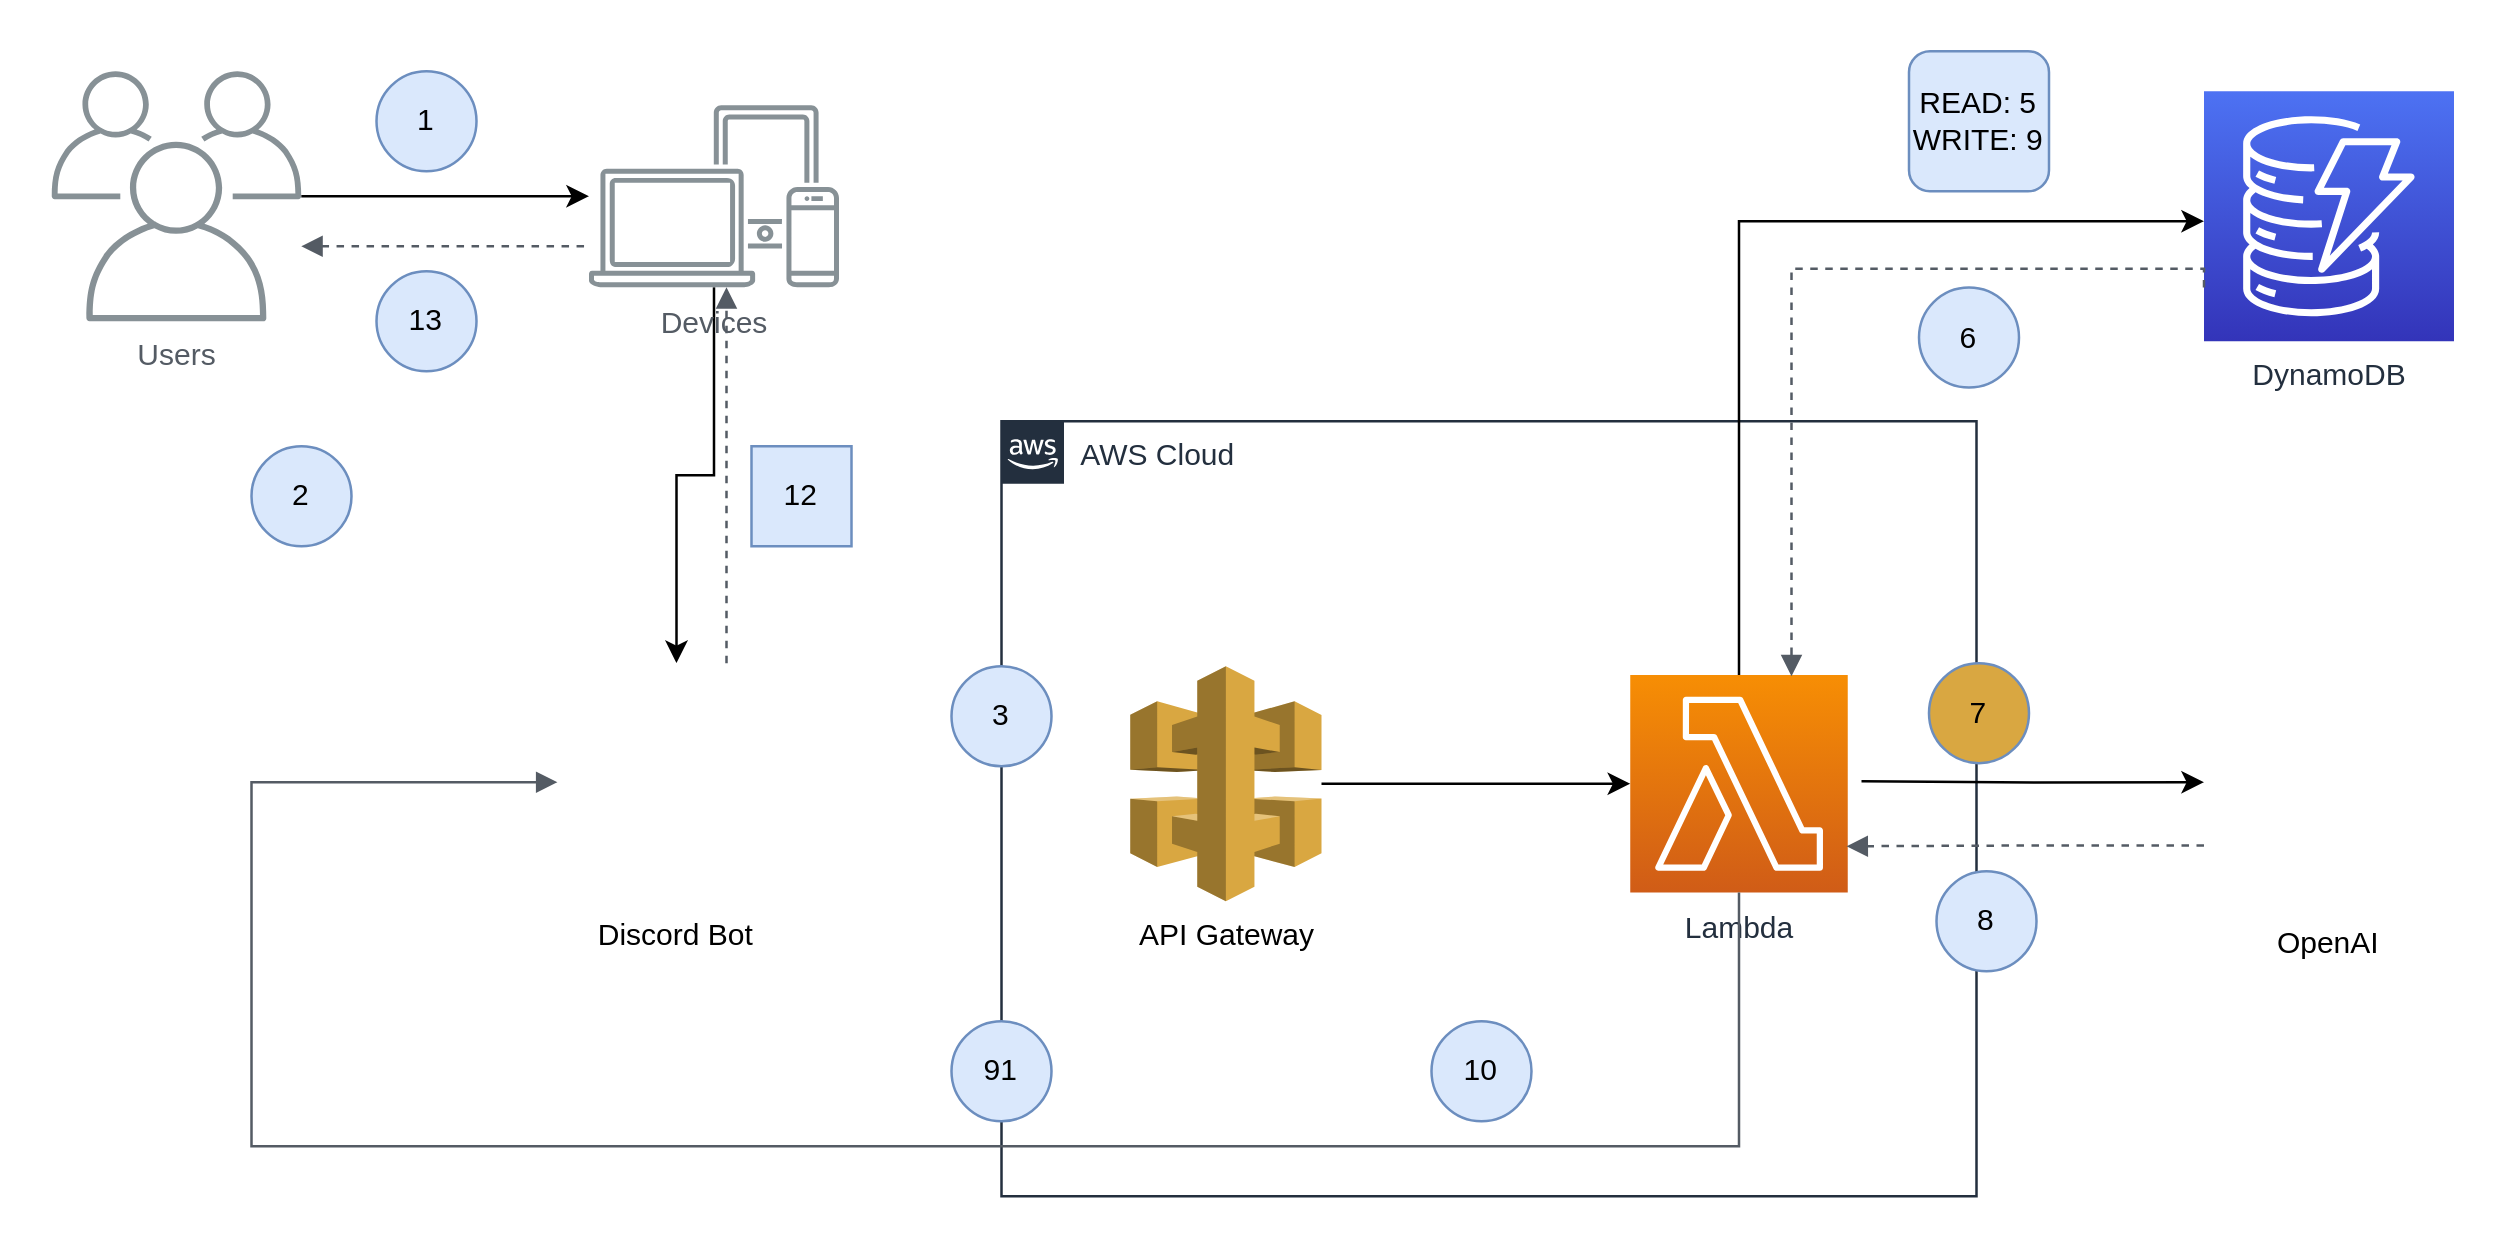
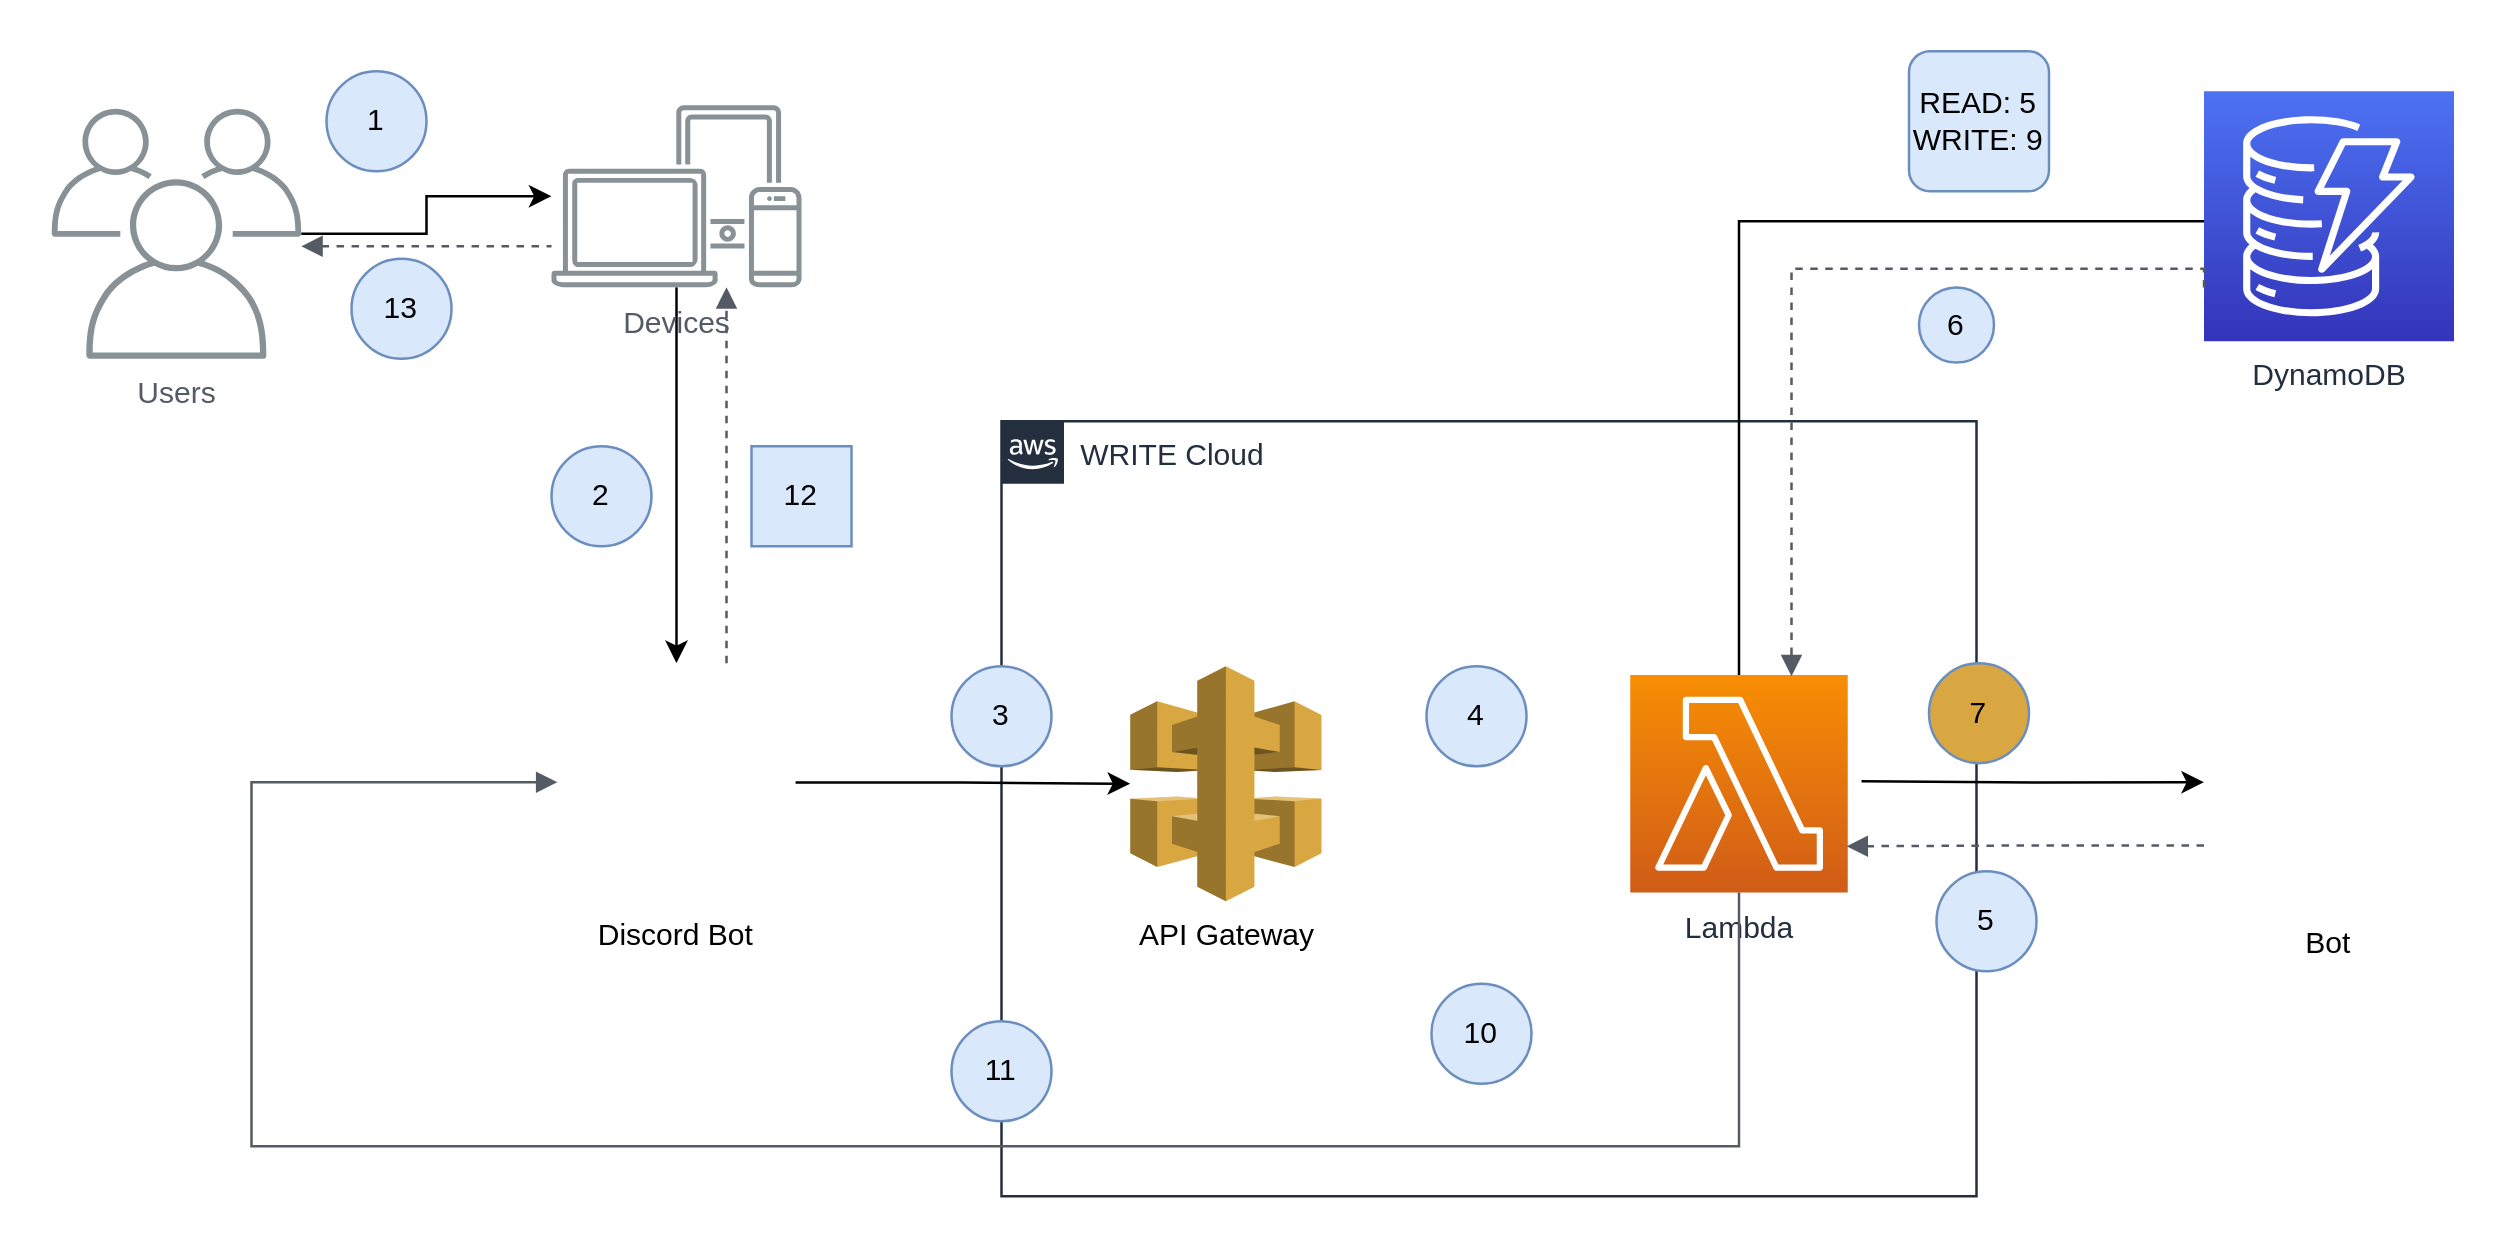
(426, 121) -> (376, 121)
(176, 196) -> (176, 234)
(714, 196) -> (676, 196)
(2186, 221) -> (2194, 221)
(426, 321) -> (401, 309)
(1969, 338) -> (1956, 325)
(1149, 457) -> (1166, 457)
(301, 496) -> (601, 496)
none -> (1476, 716)
none -> (955, 783)
(1468, 784) -> none
(1986, 921) -> (1986, 921)
(2328, 943) -> (2328, 943)
(1001, 1071) -> (1001, 1071)
(1481, 1071) -> (1481, 1034)
